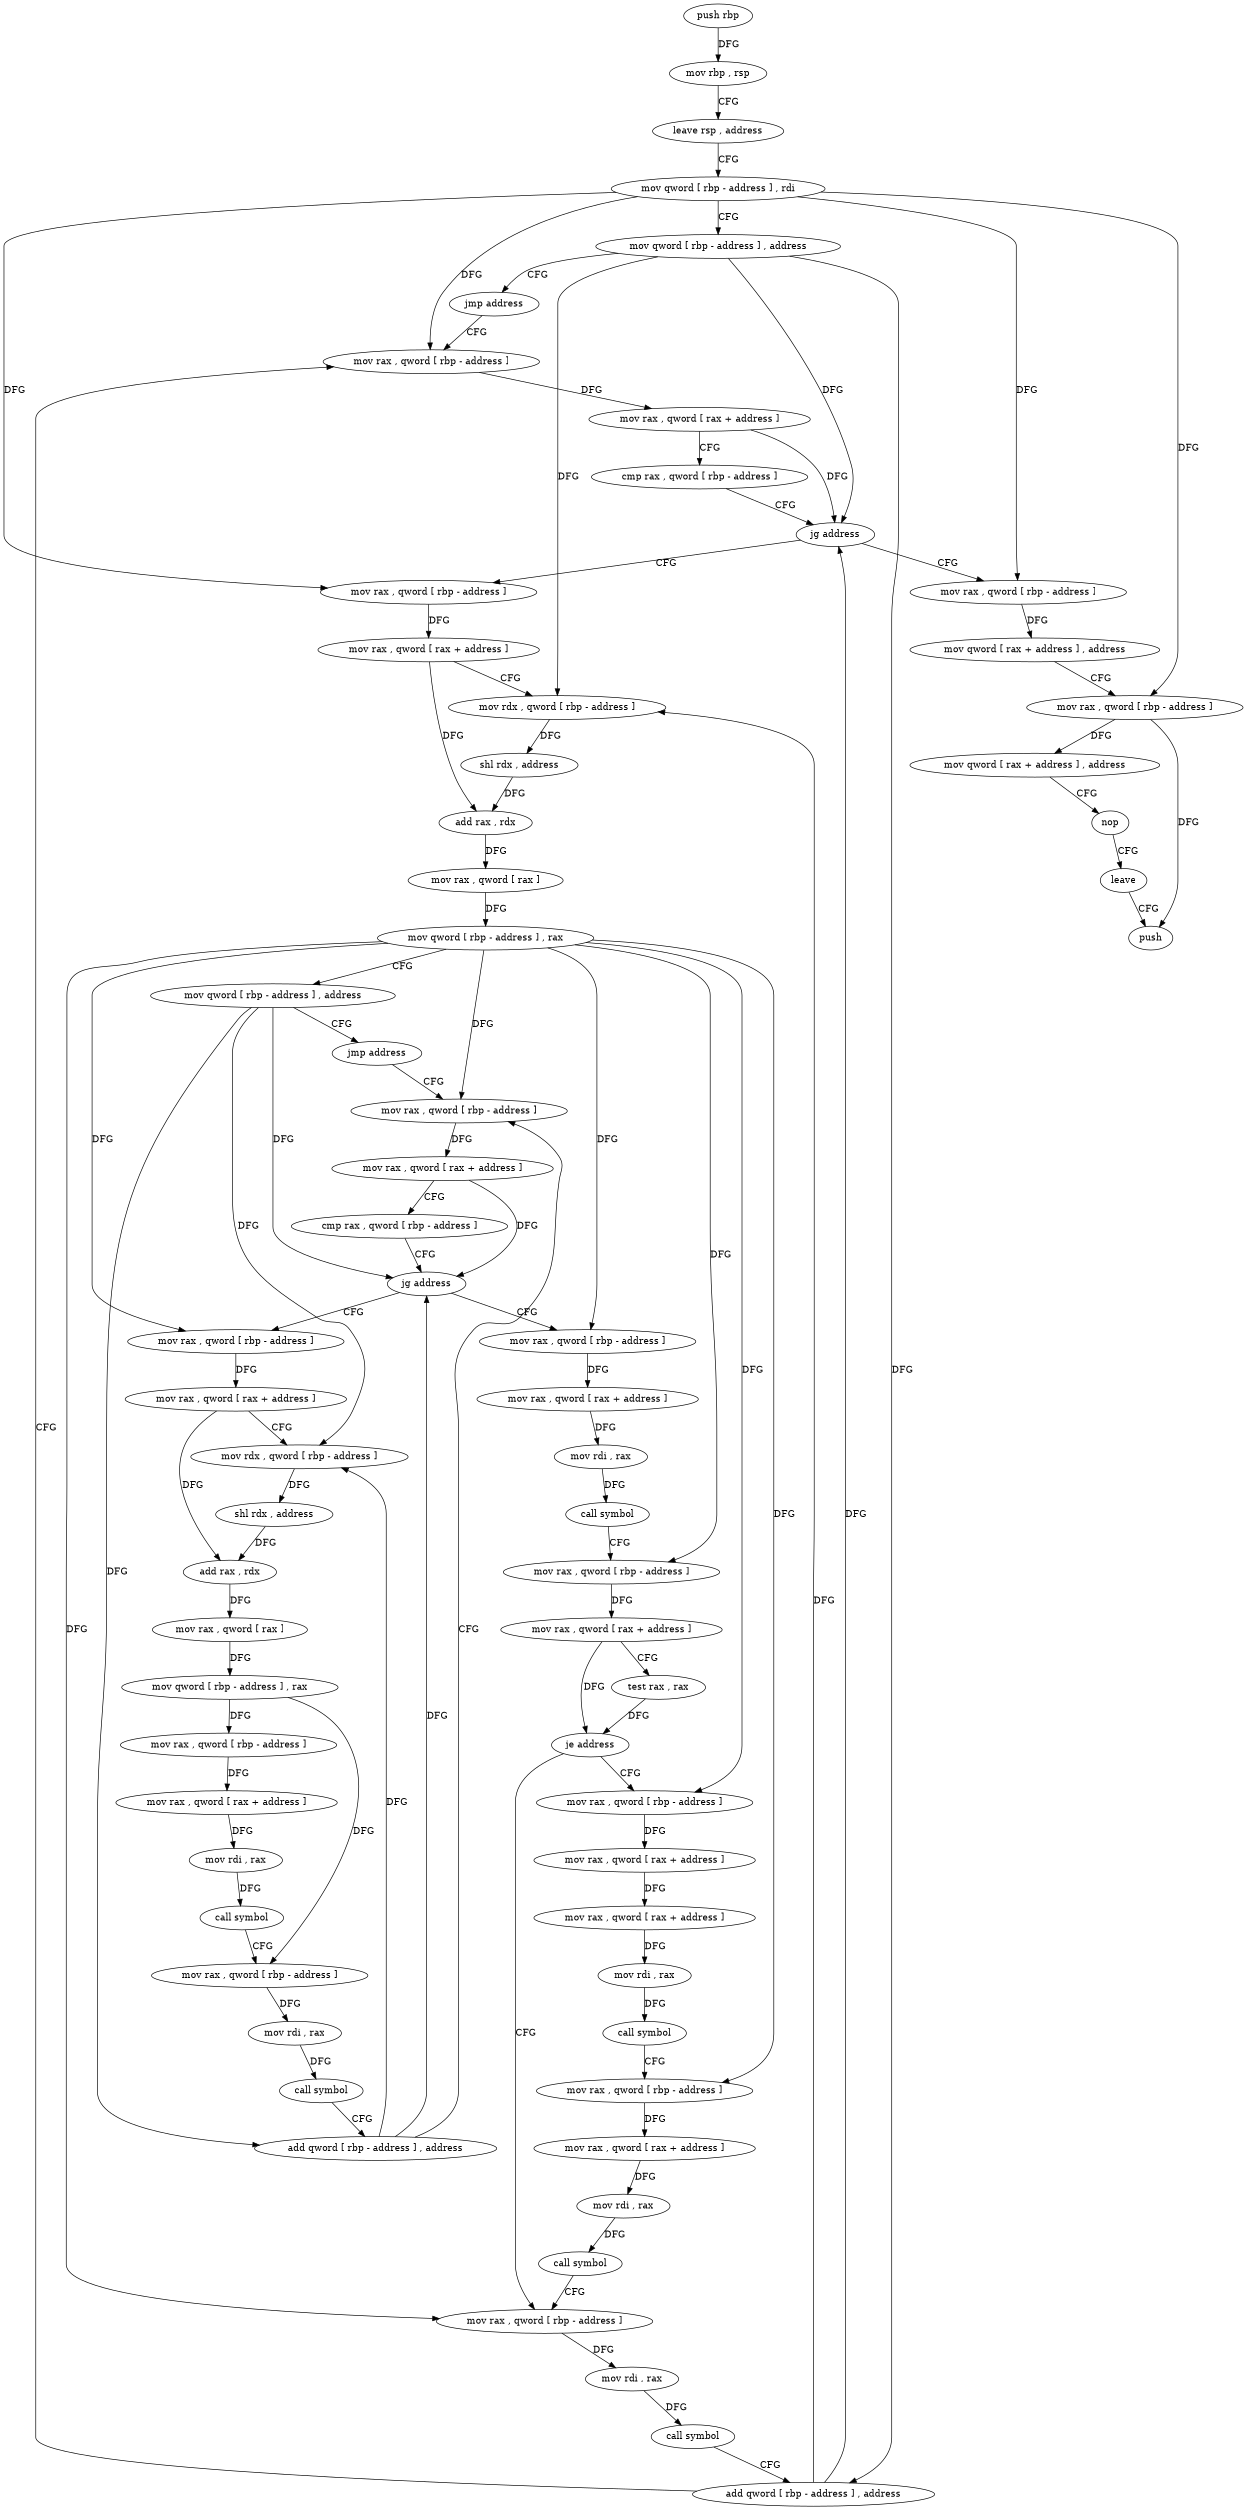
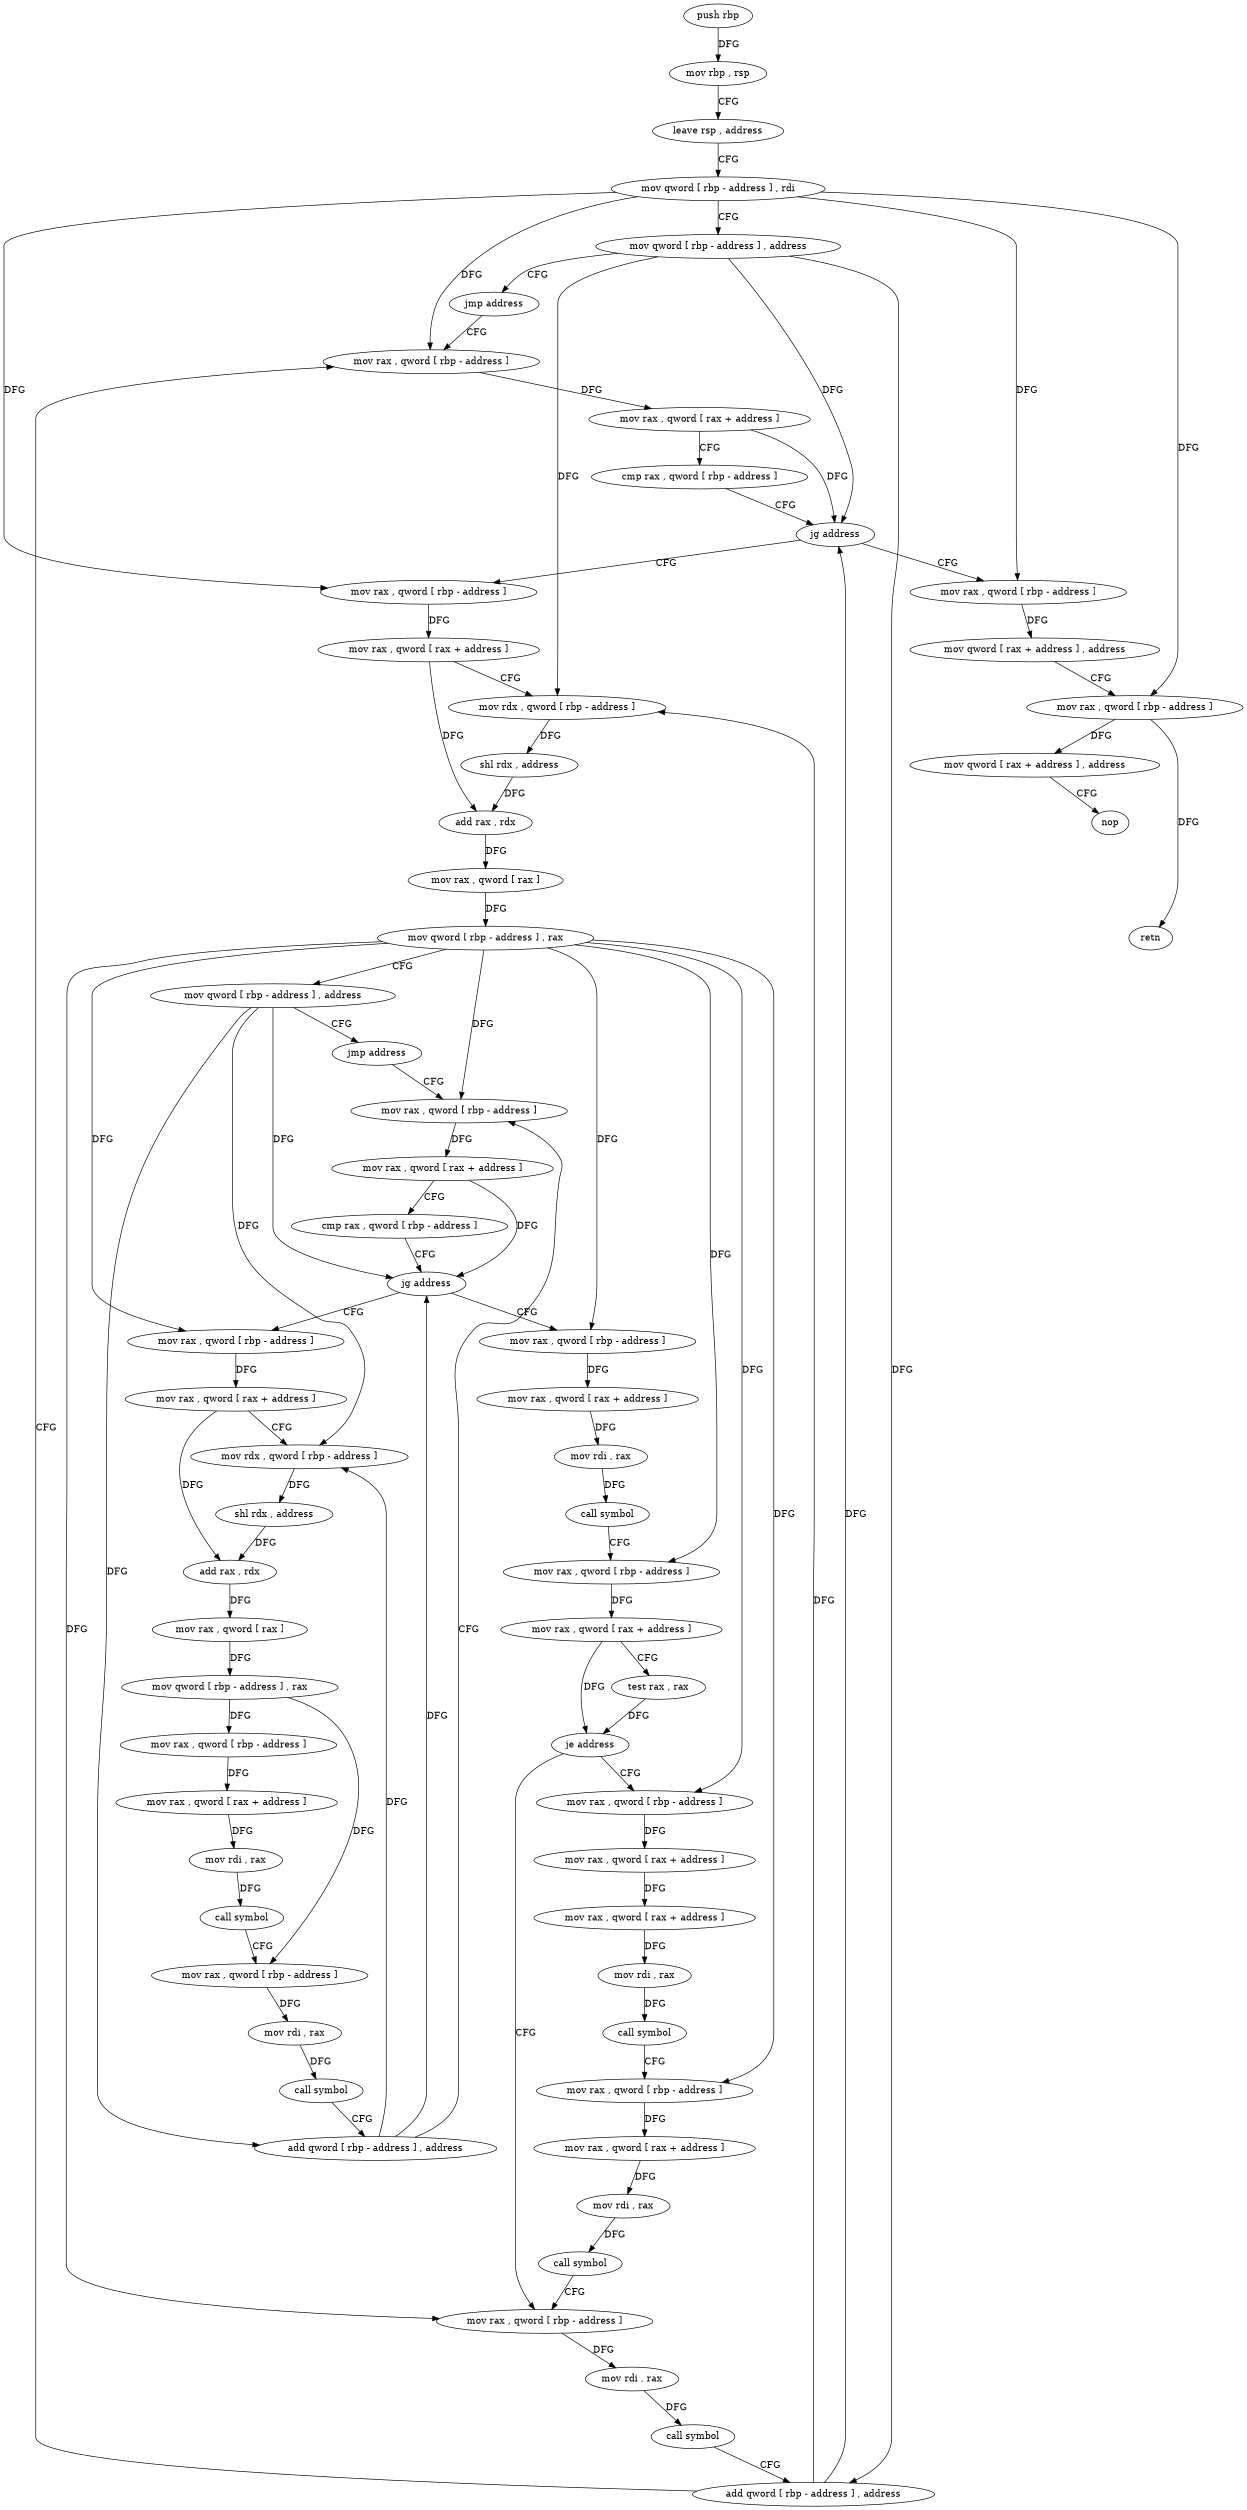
(1124, 880) -> none
(1151, 938) -> (1151, 938)
